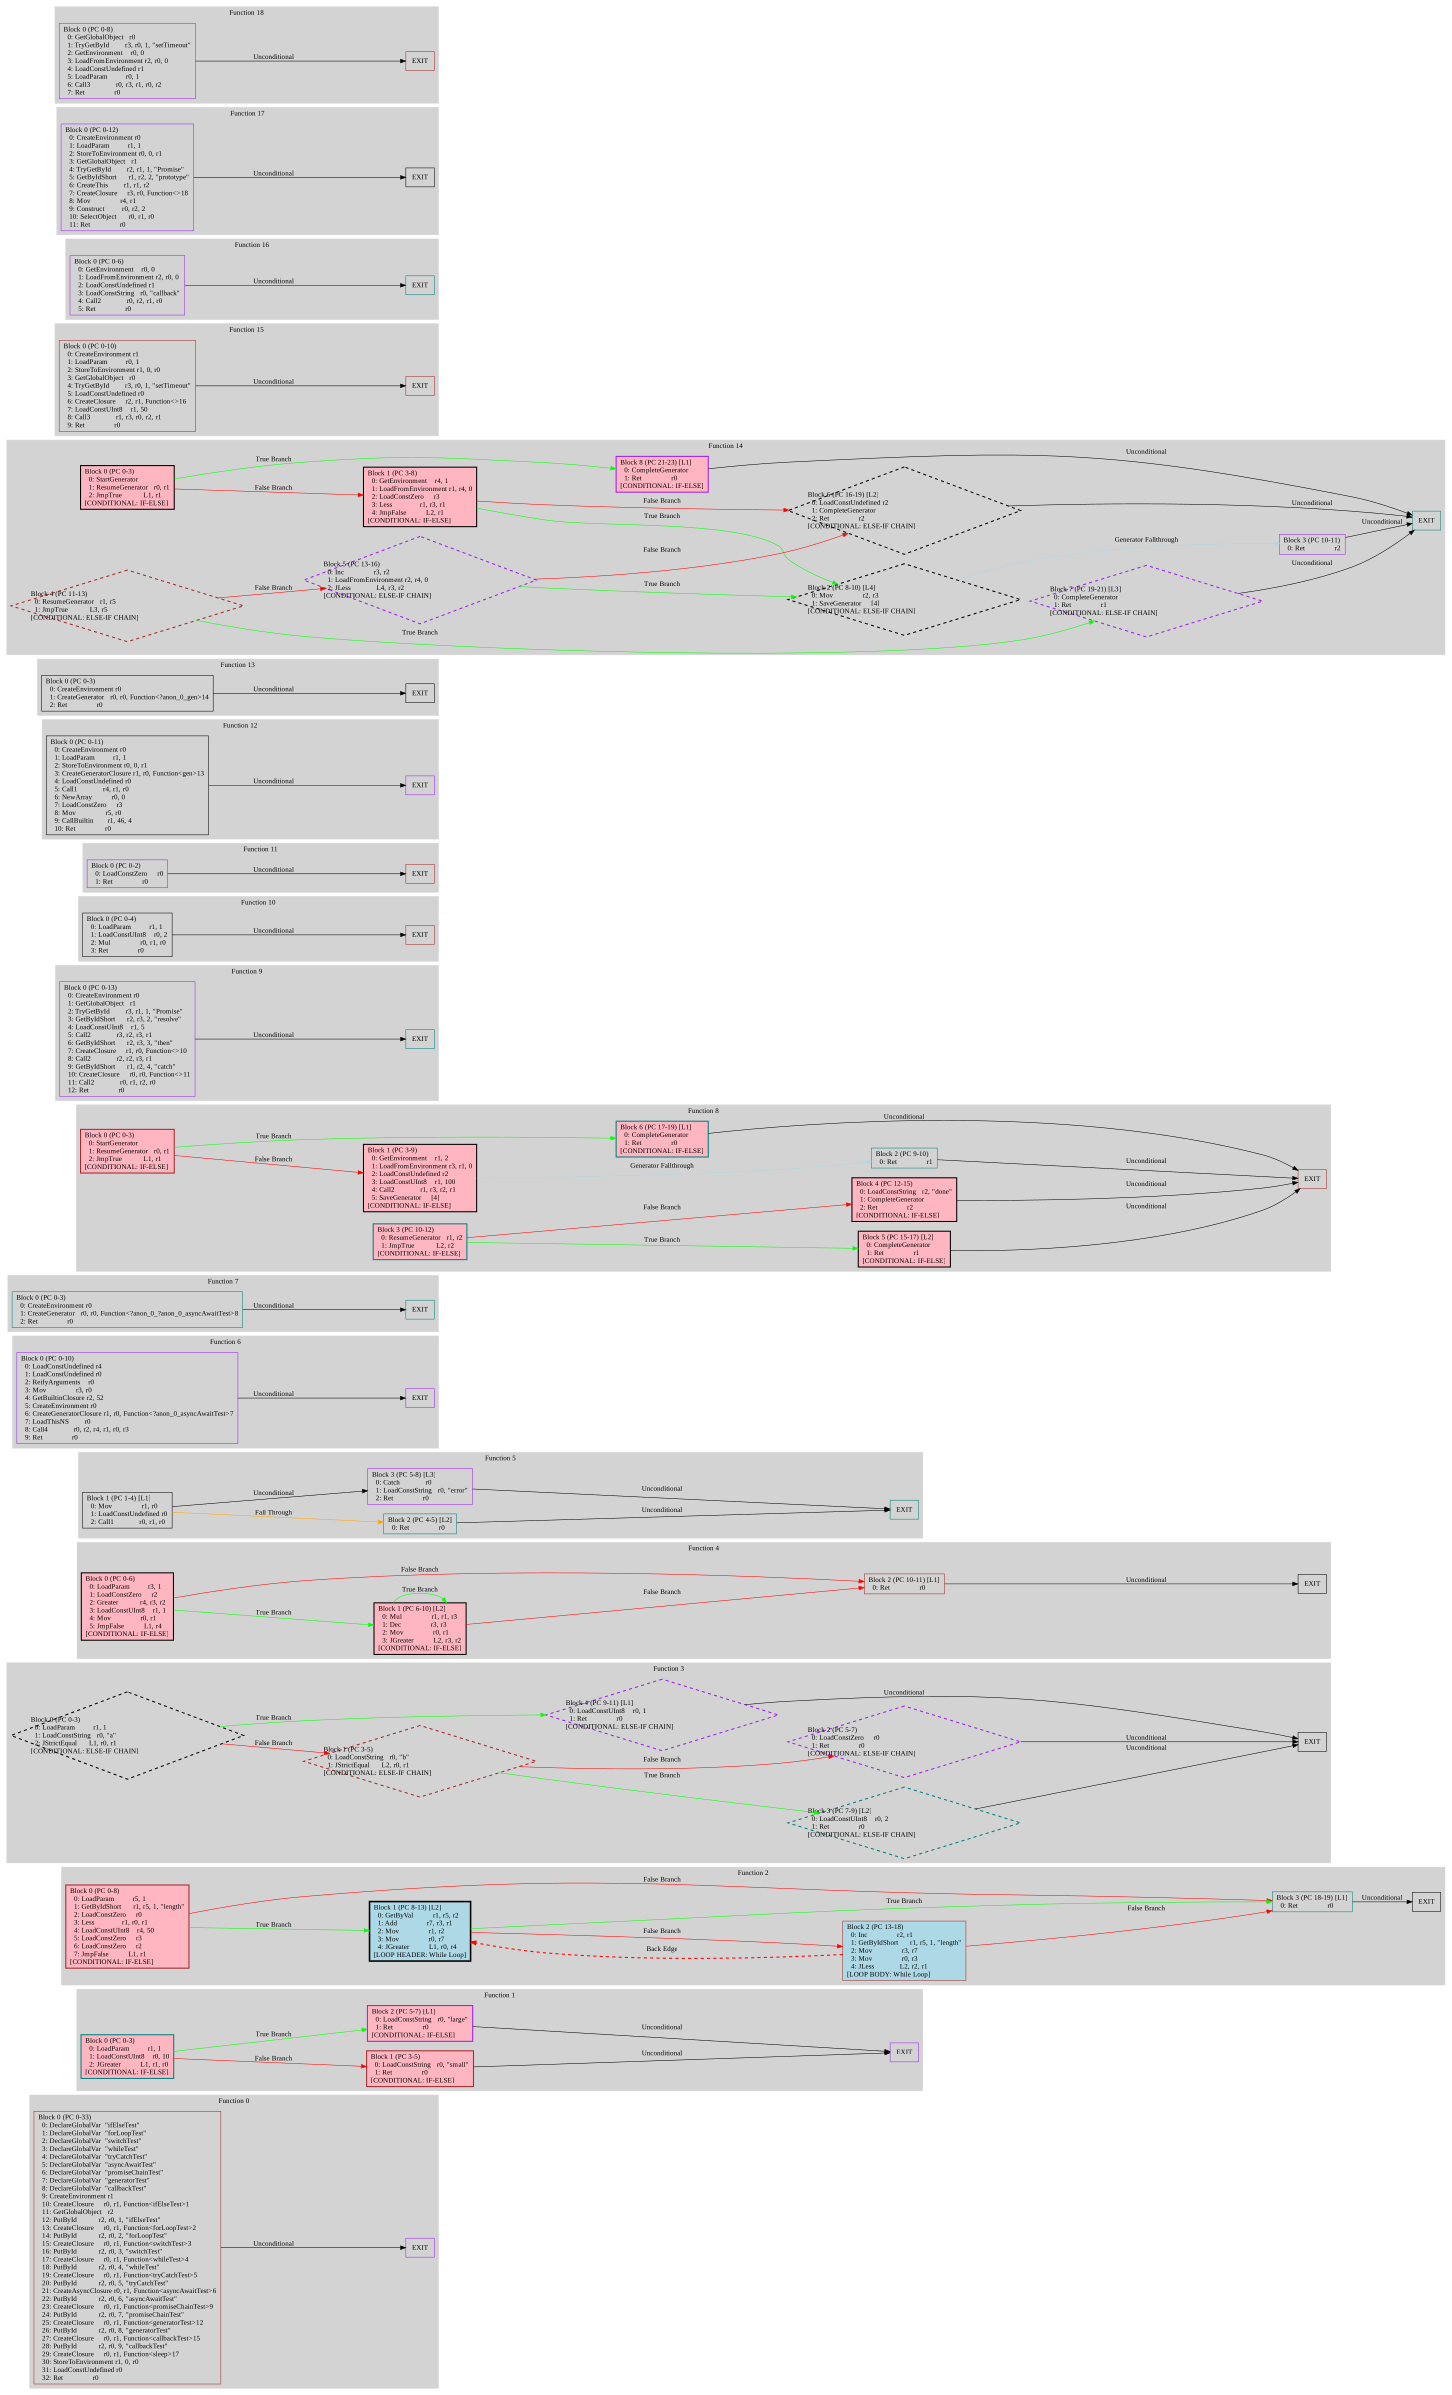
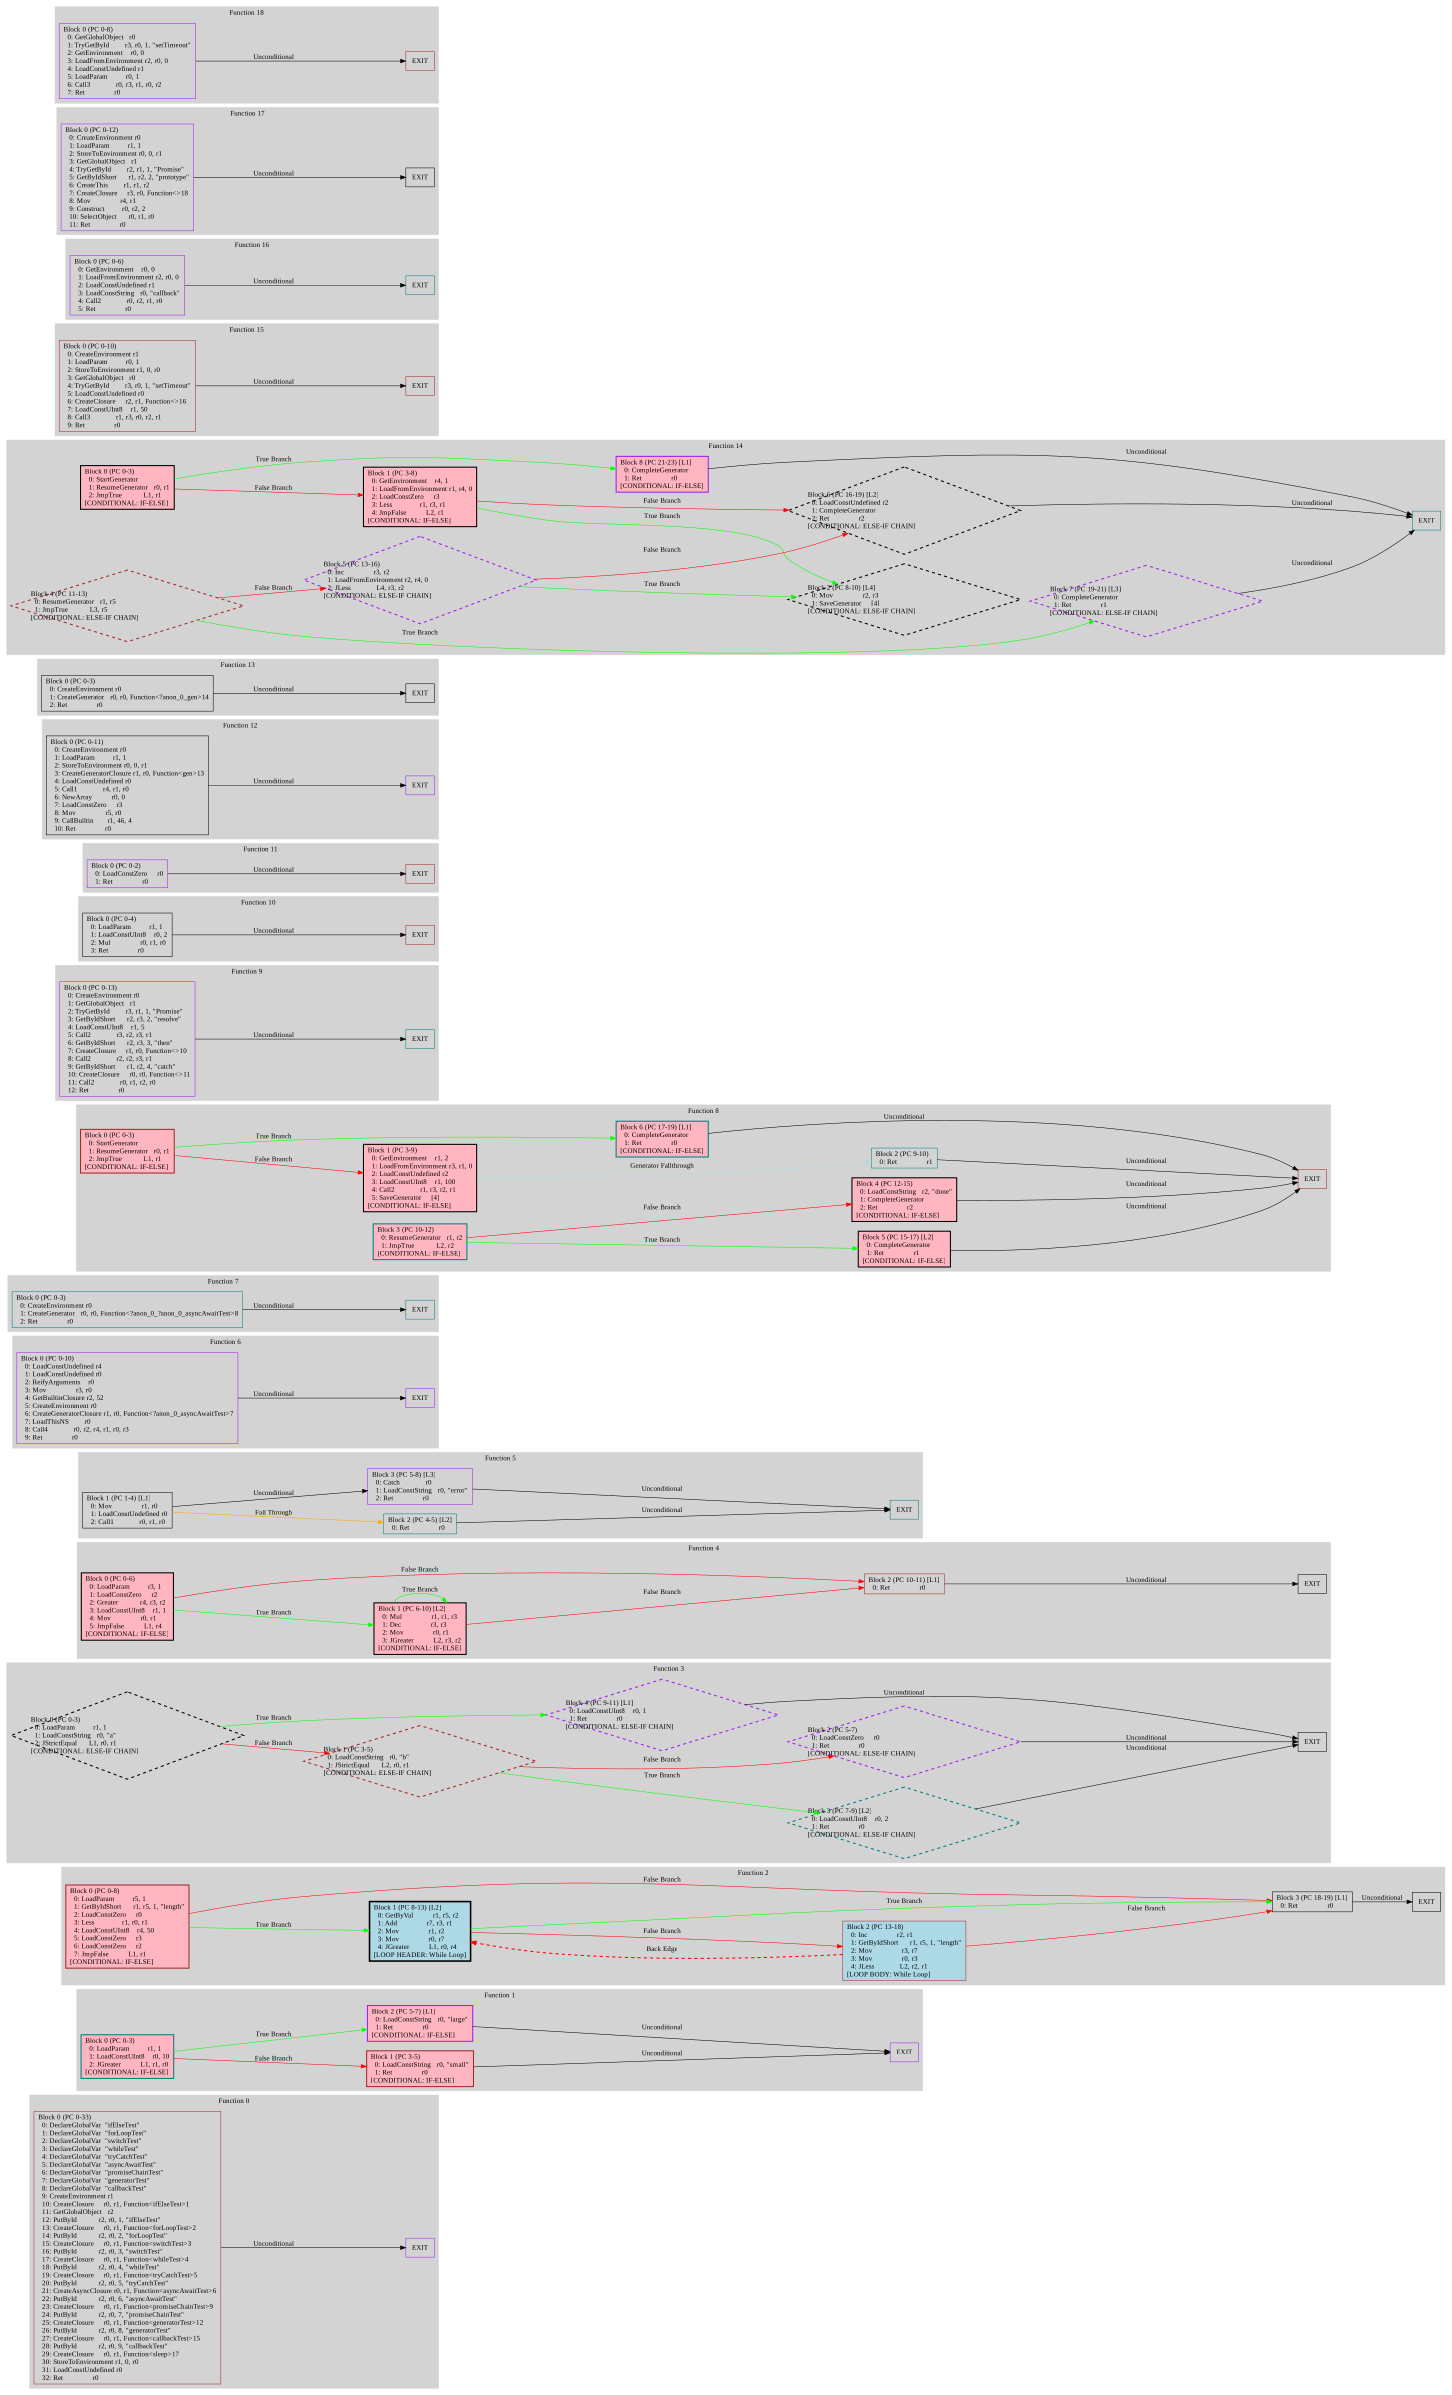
(1312, 544) -> none
(1312, 1902) -> (1312, 1902)
